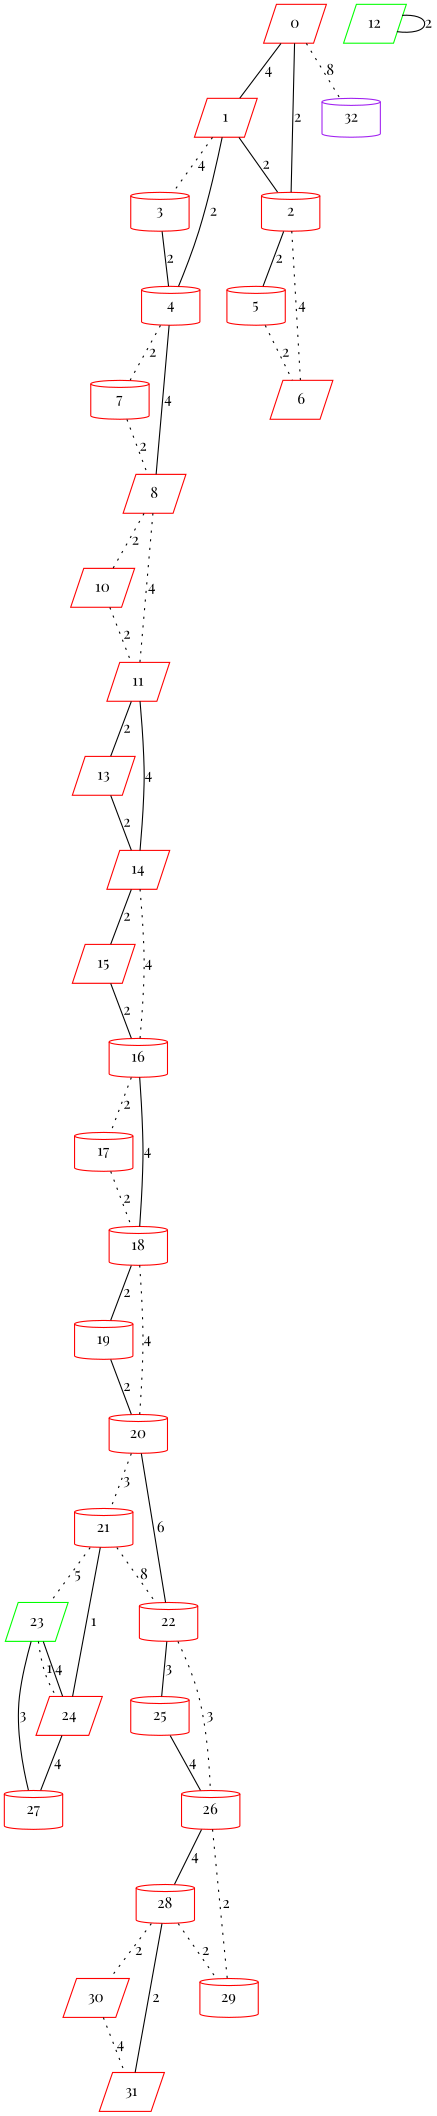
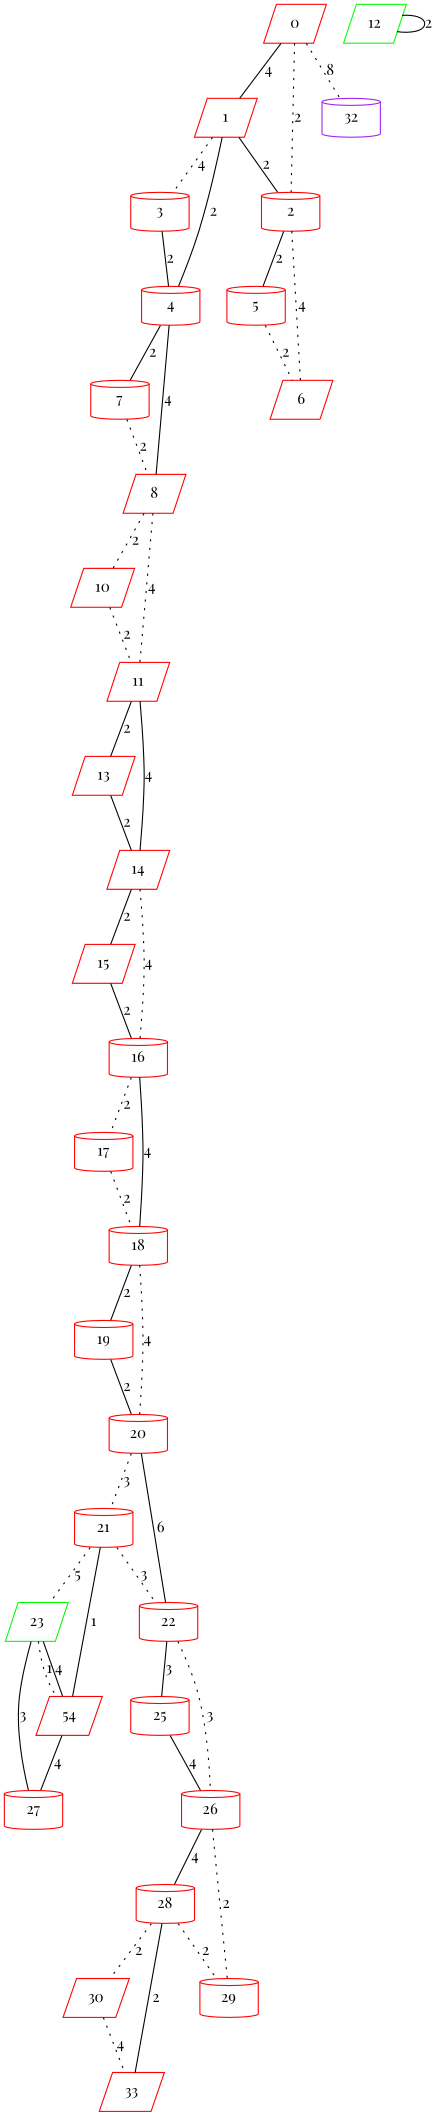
(293, 118) -> (293, 118)
(145, 353) -> (145, 353)
(144, 1575) -> (144, 1575)
(69, 1716) -> (69, 1716)
(132, 2092) -> (132, 2092)
